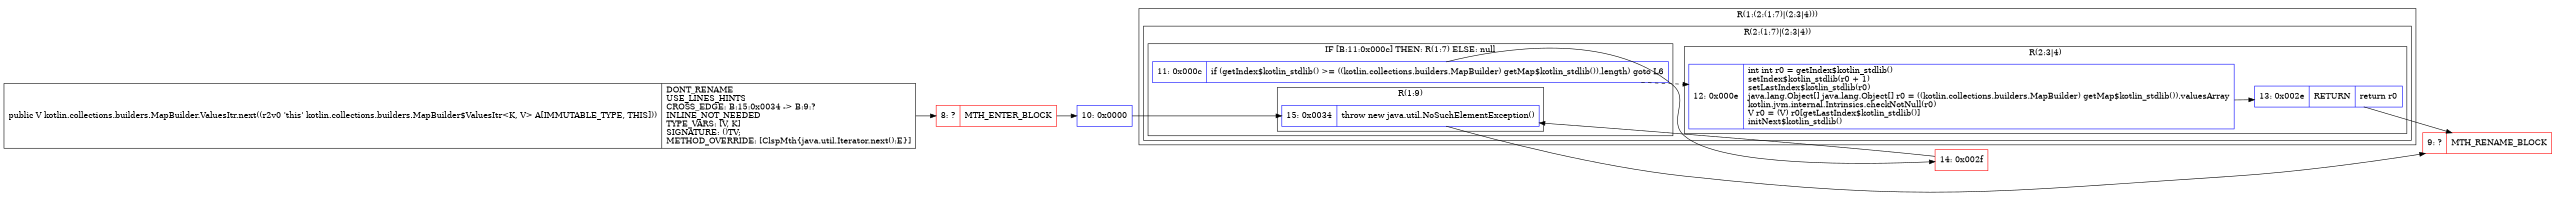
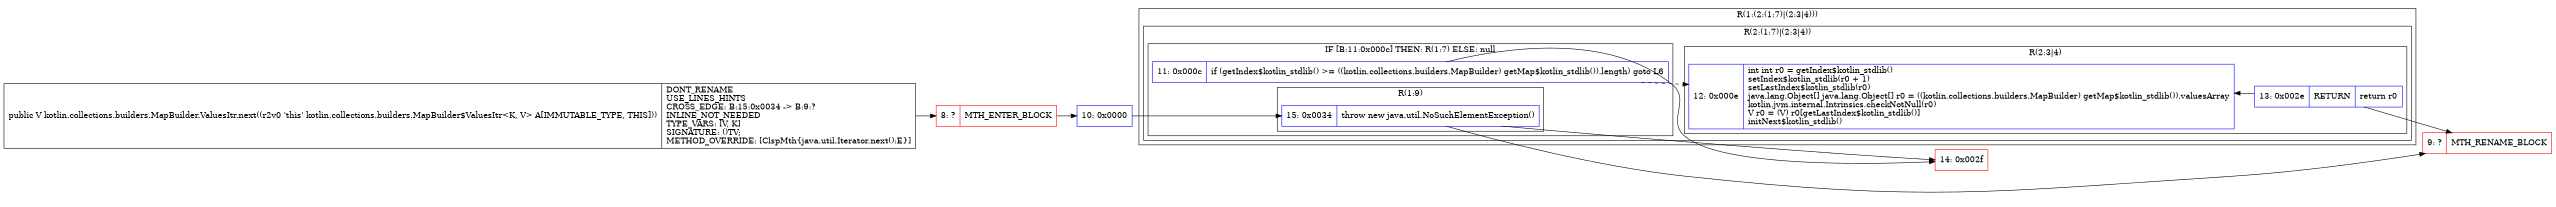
(2242, 100) -> (2247, 93)
(1662, 132) -> (1769, 148)
